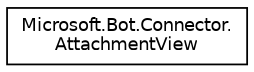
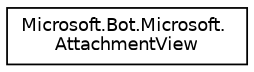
(127, 36) -> (127, 36)
